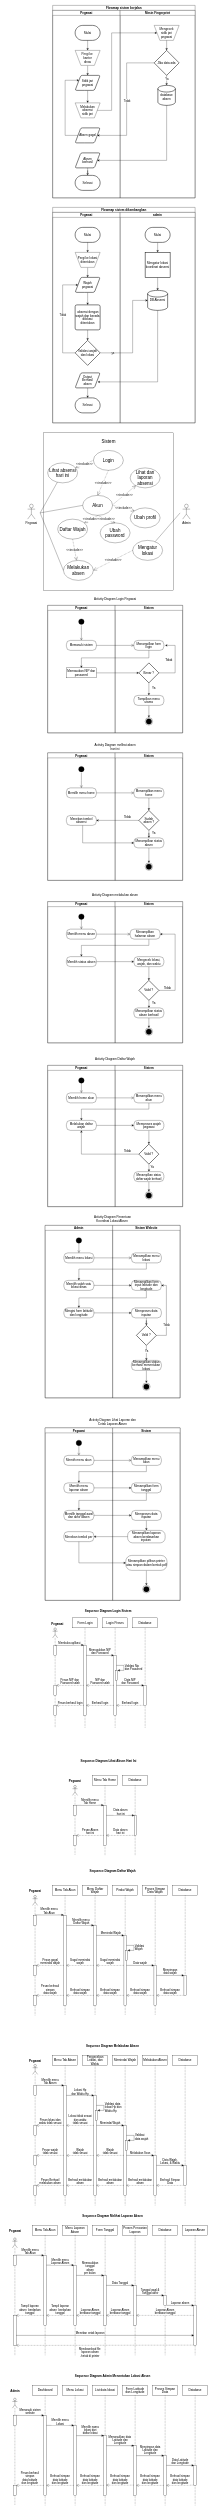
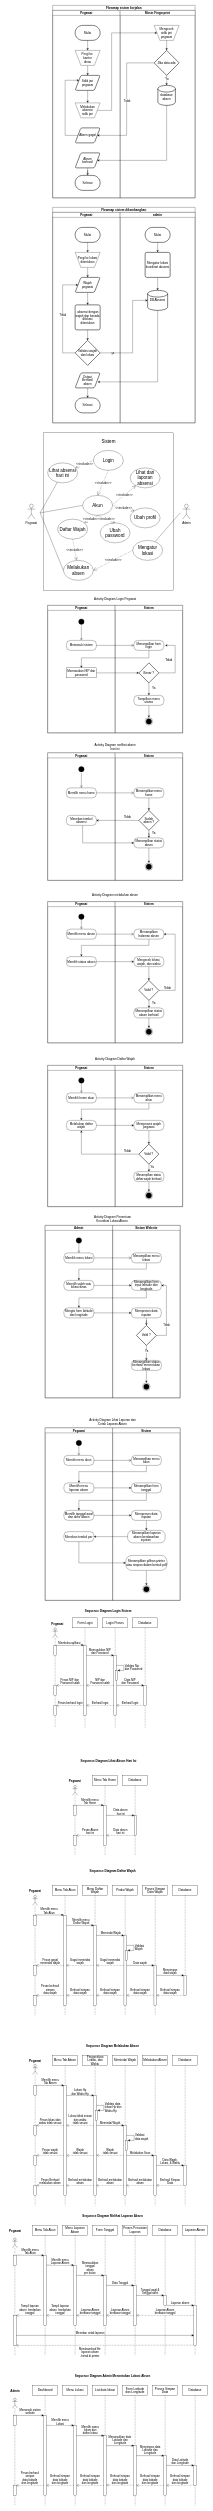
(158, 265) -> (158, 265)
(145, 934) -> (149, 934)
